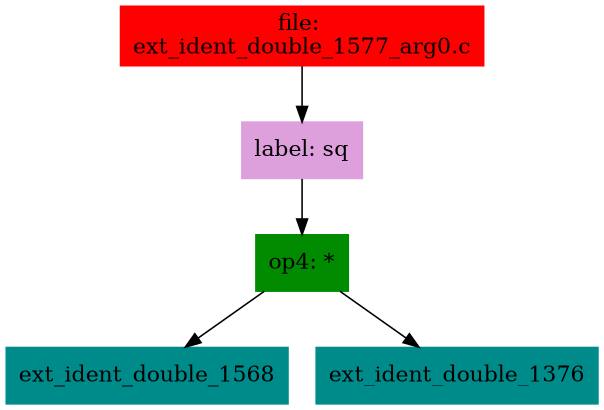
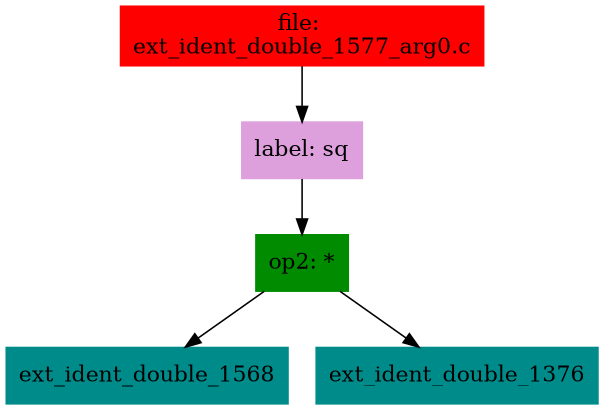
(302, 263) -> (302, 263)
